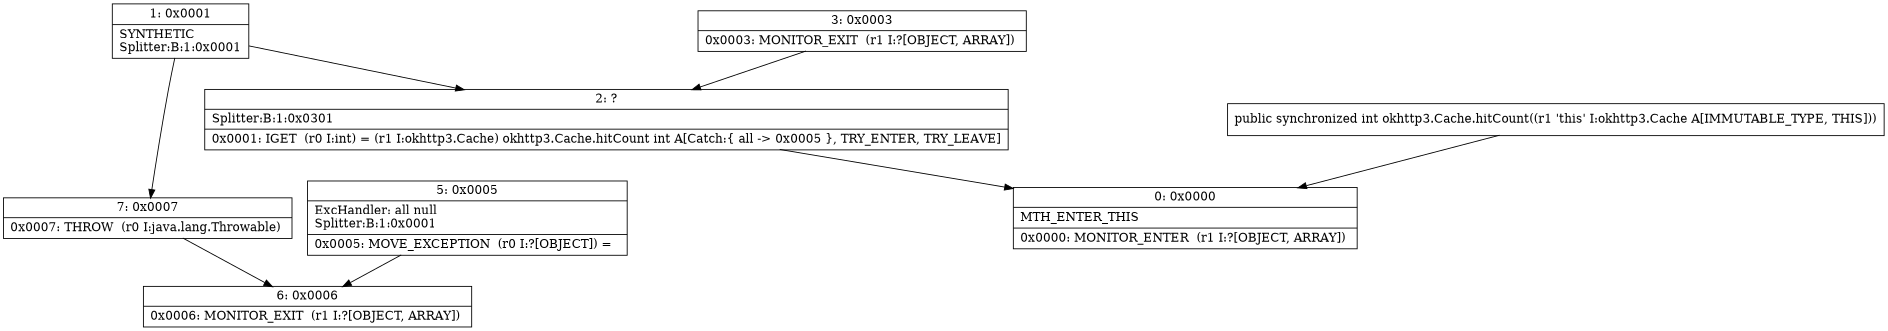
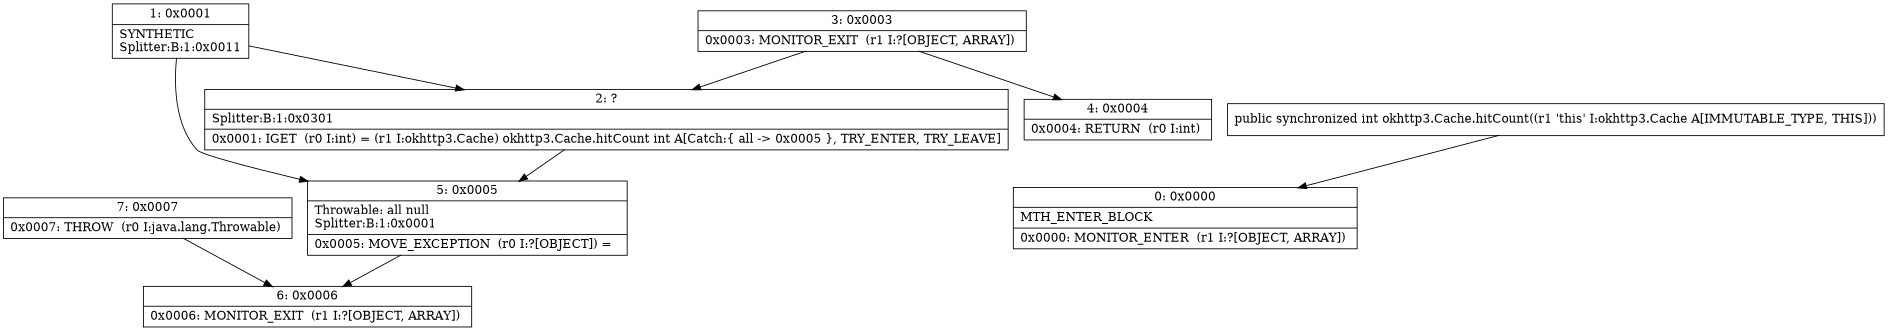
(181, 48) -> (181, 48)
none -> (1118, 120)
(162, 124) -> (201, 152)
(892, 168) -> (545, 163)
(376, 211) -> (372, 211)
(1080, 217) -> (1087, 217)
